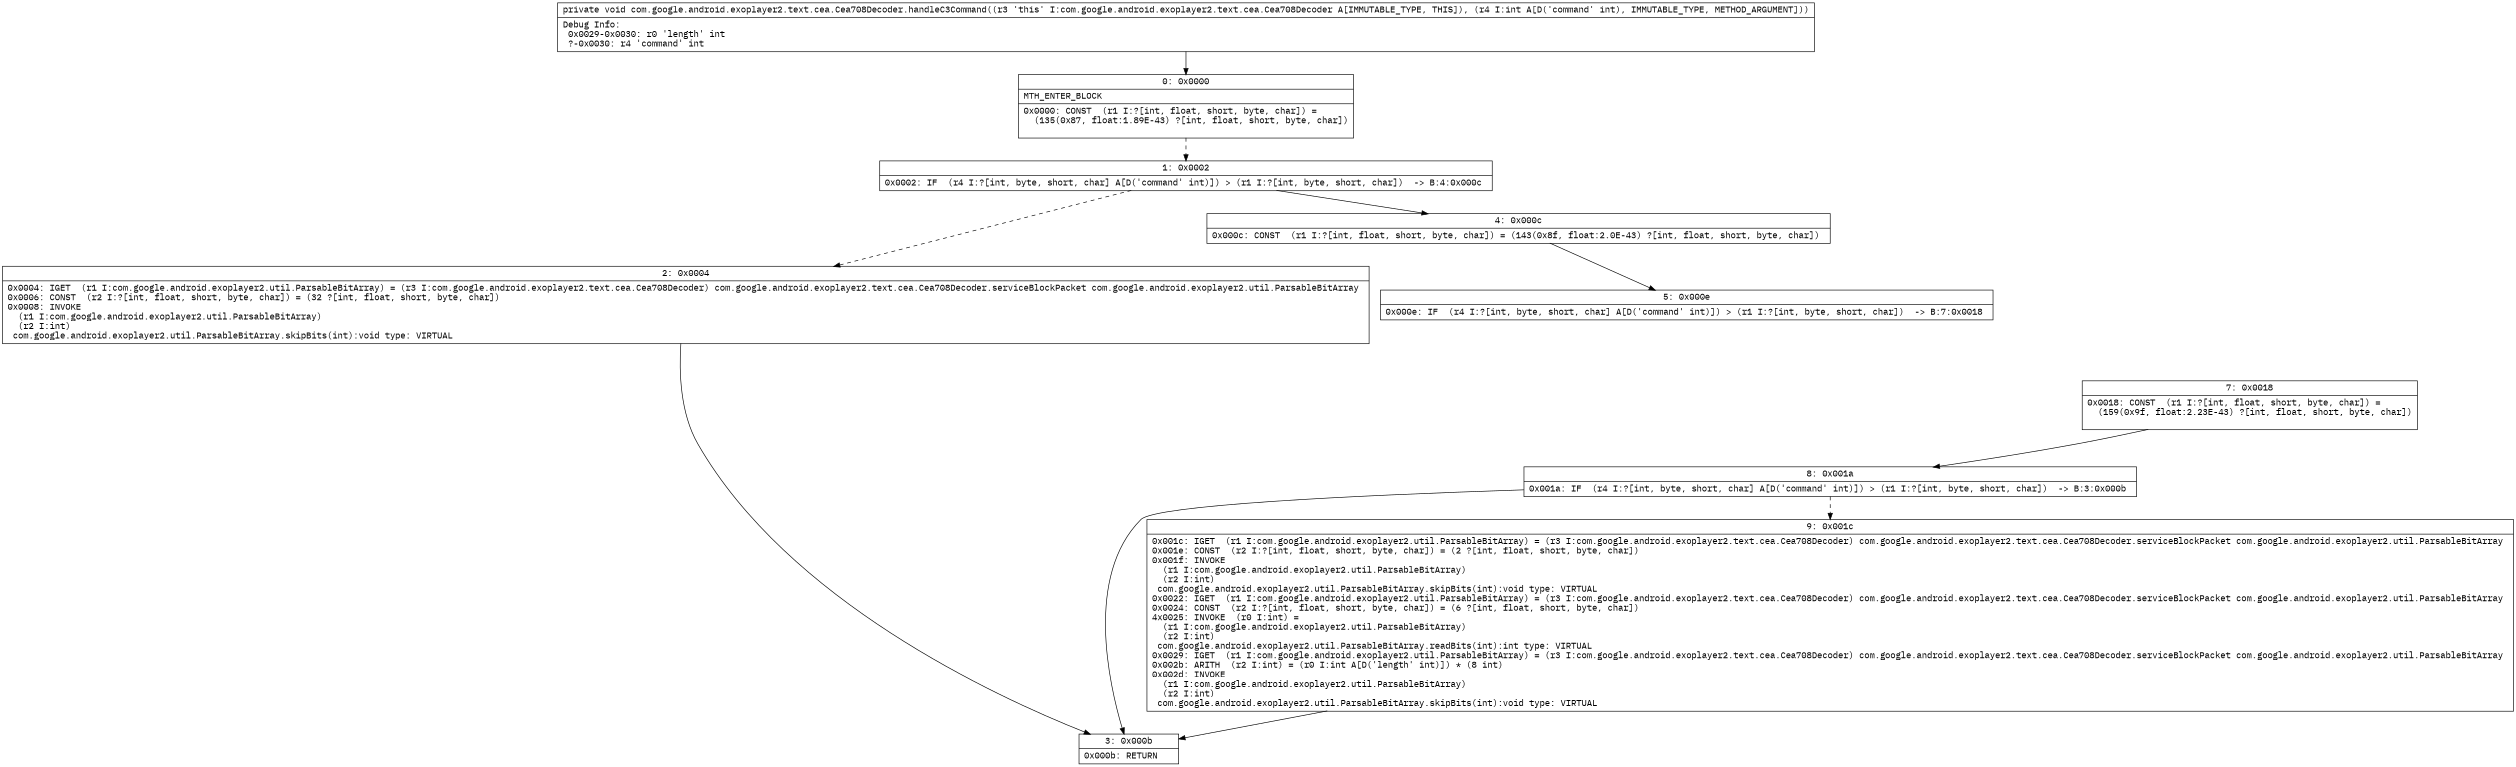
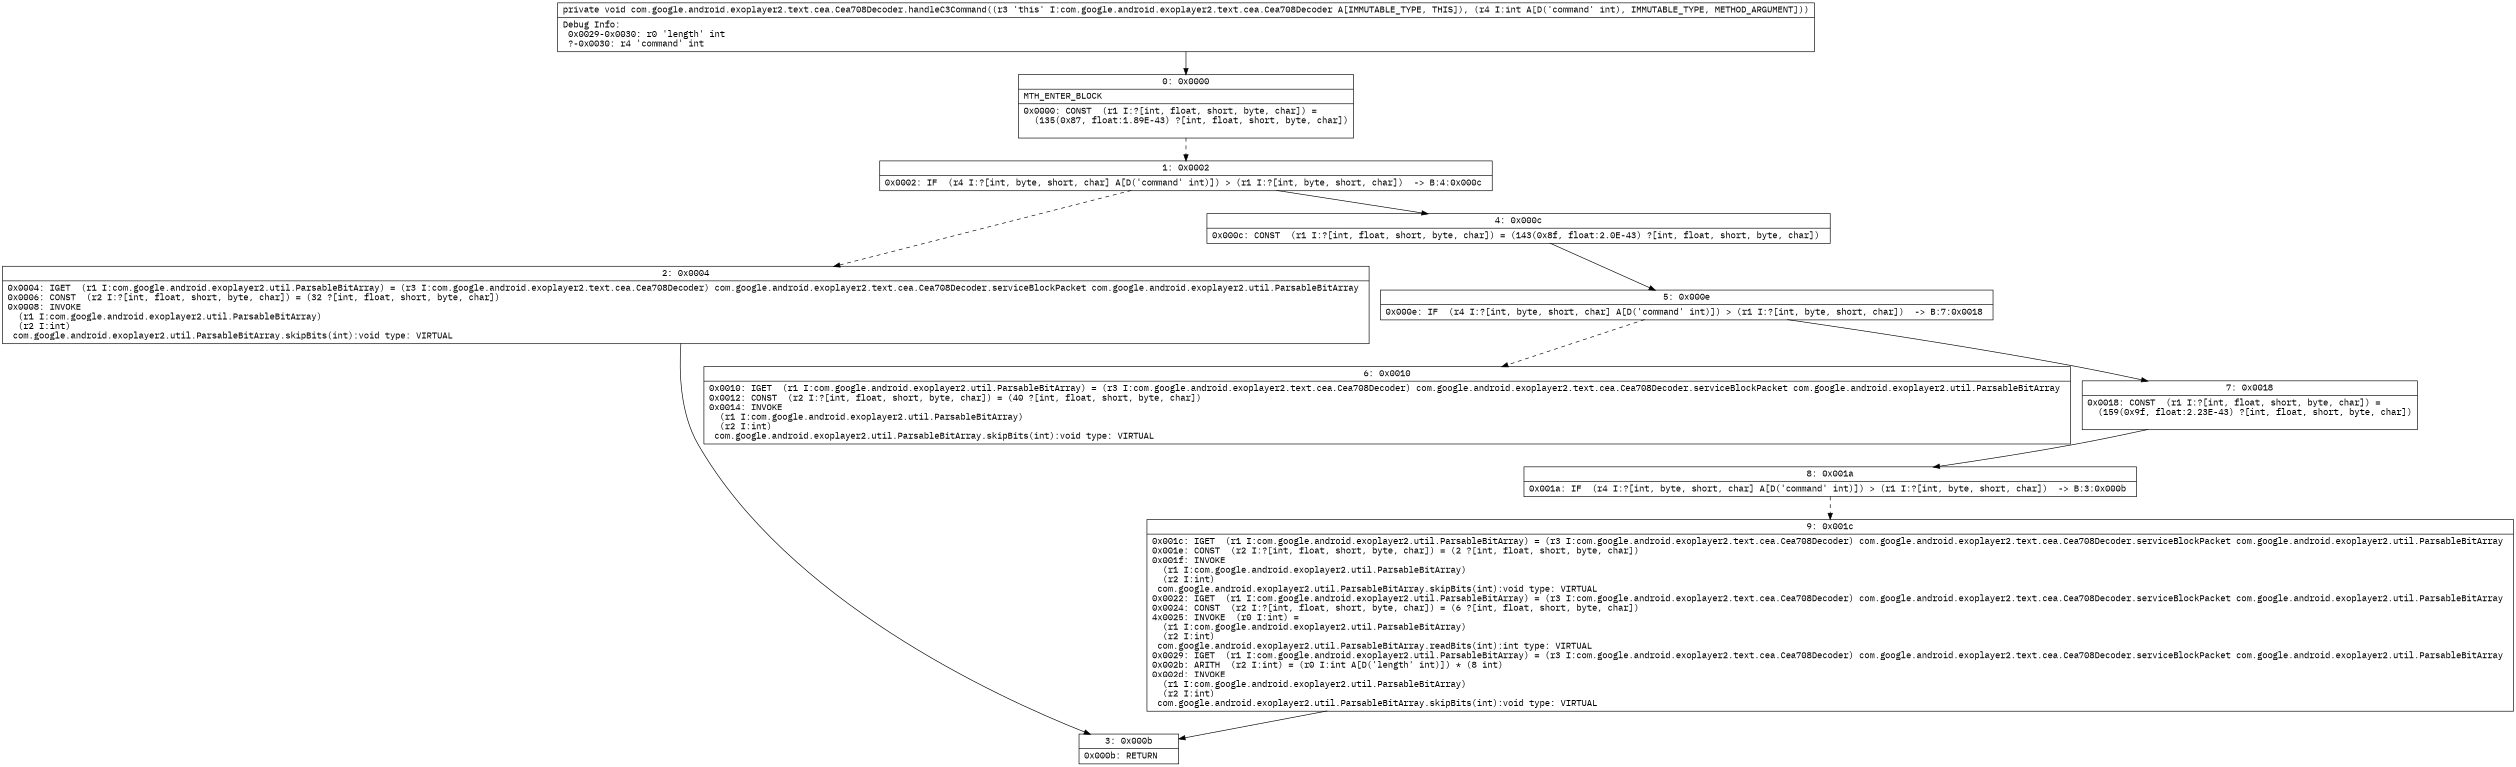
none -> (1965, 347)
none -> (1387, 405)
(1222, 505) -> none
